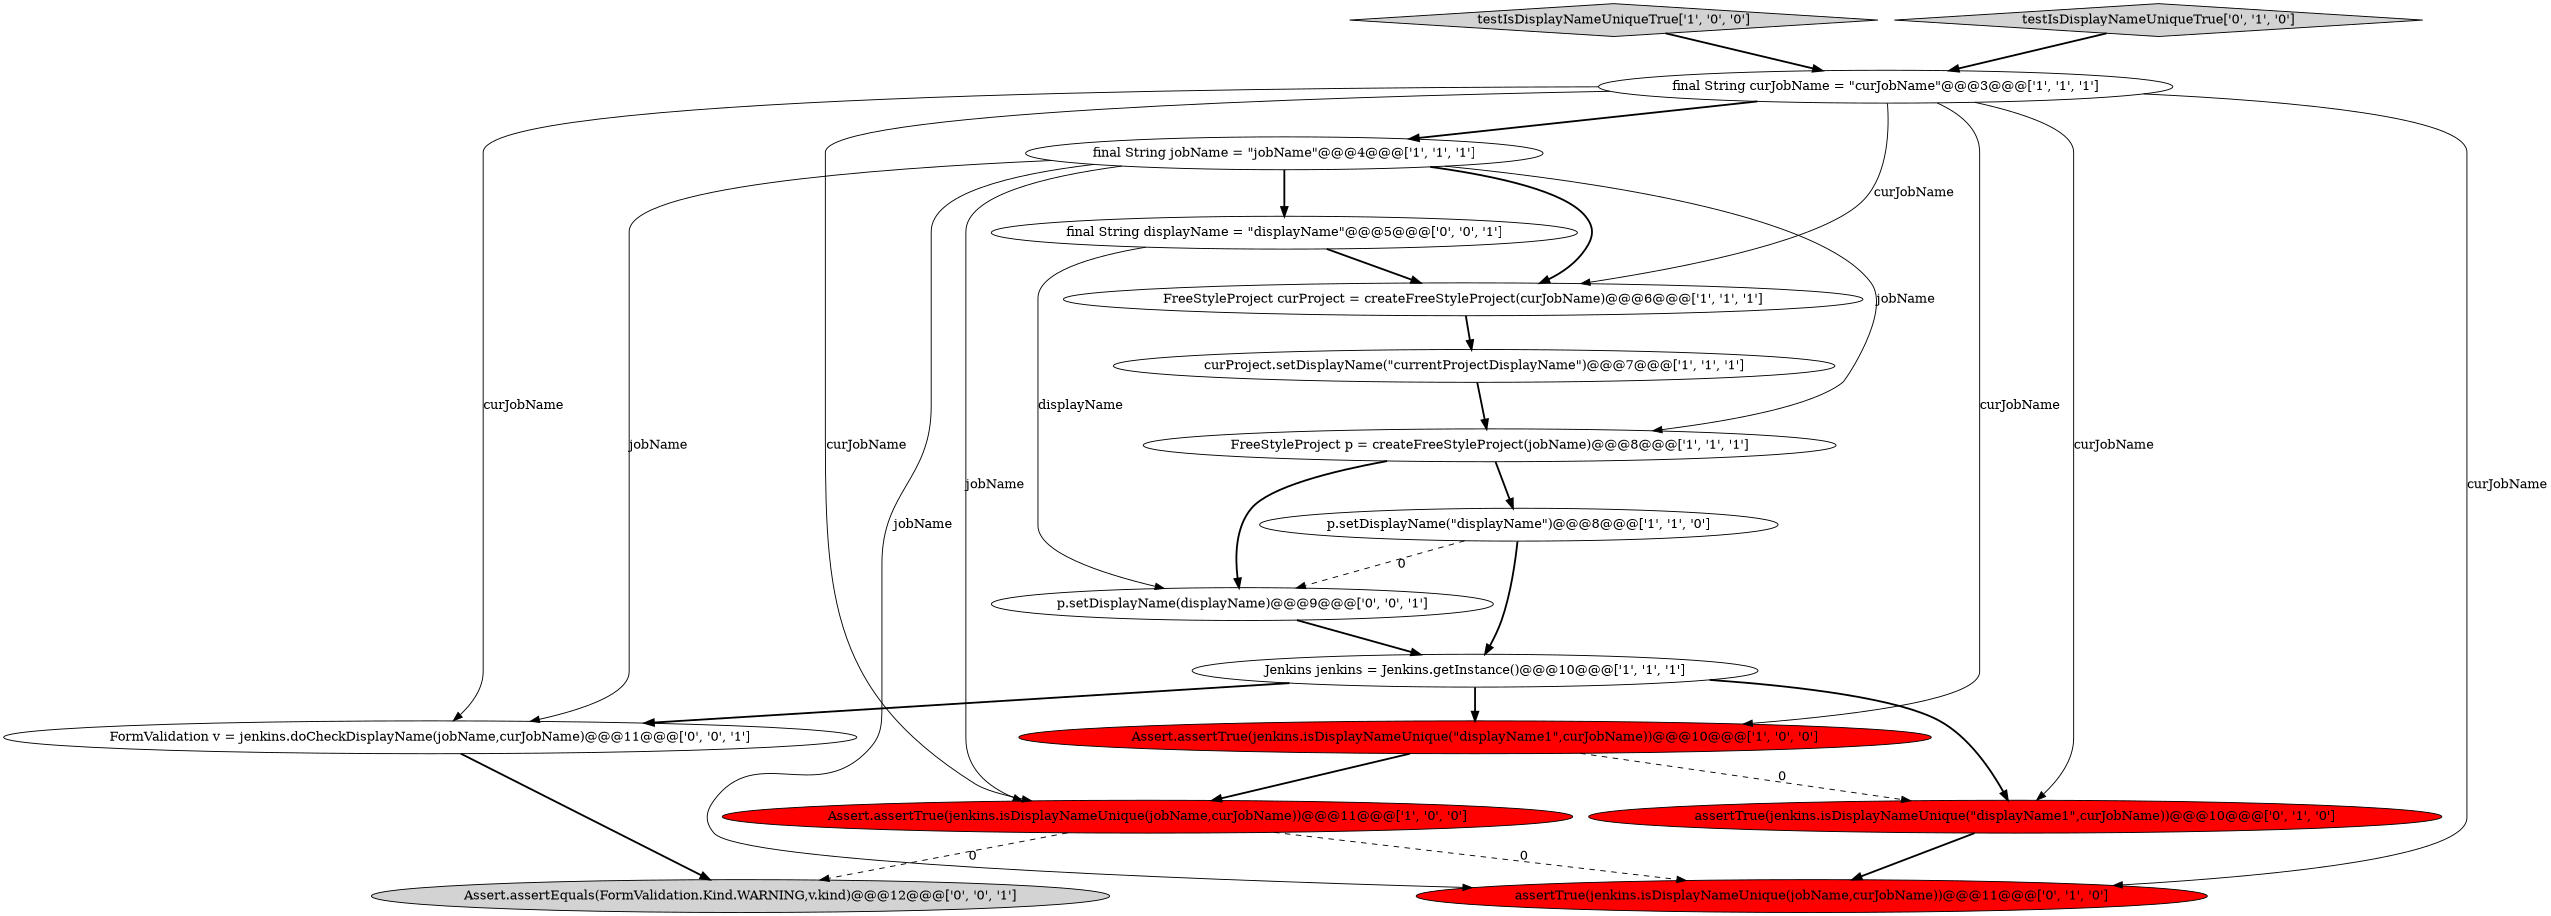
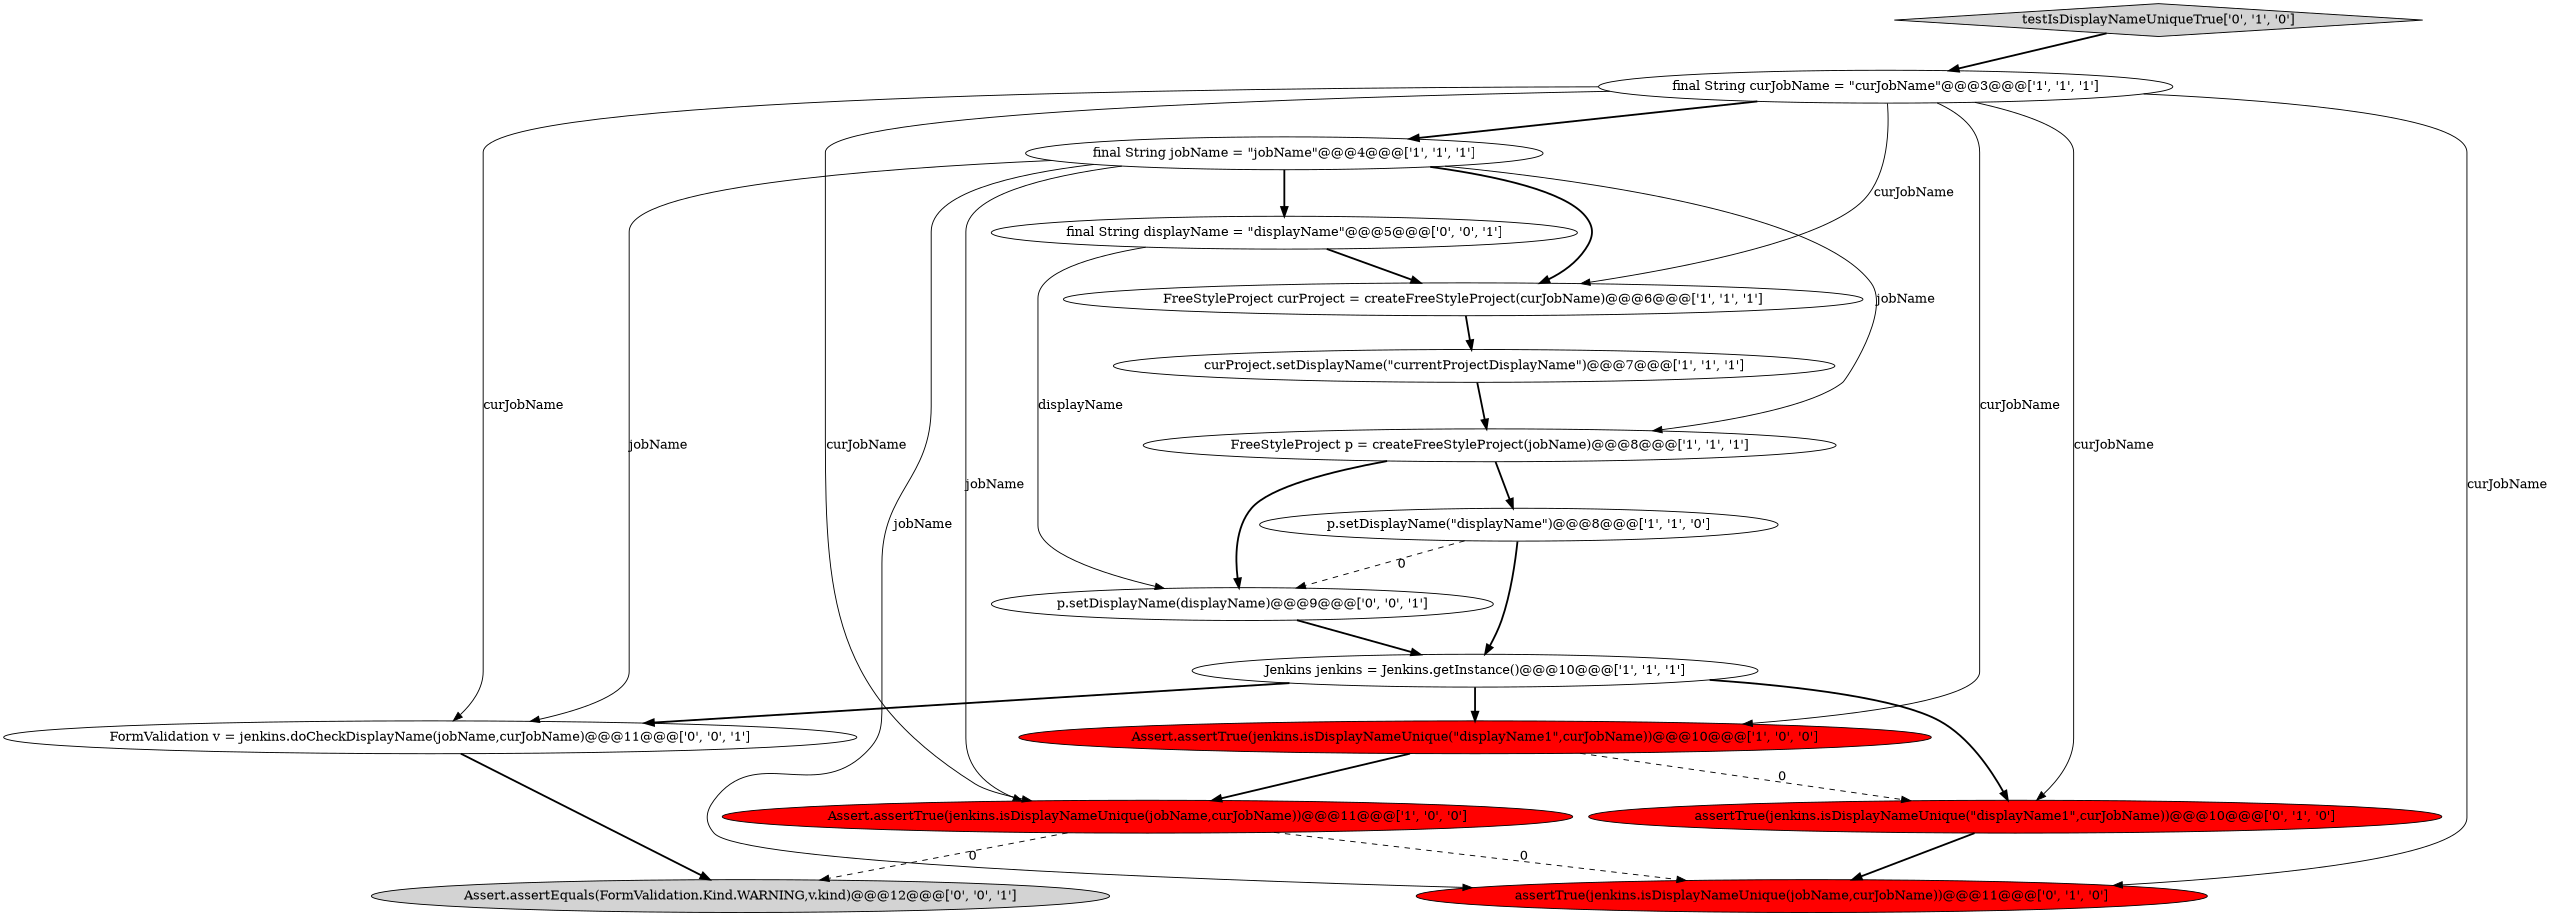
(1614, 20) -> none
